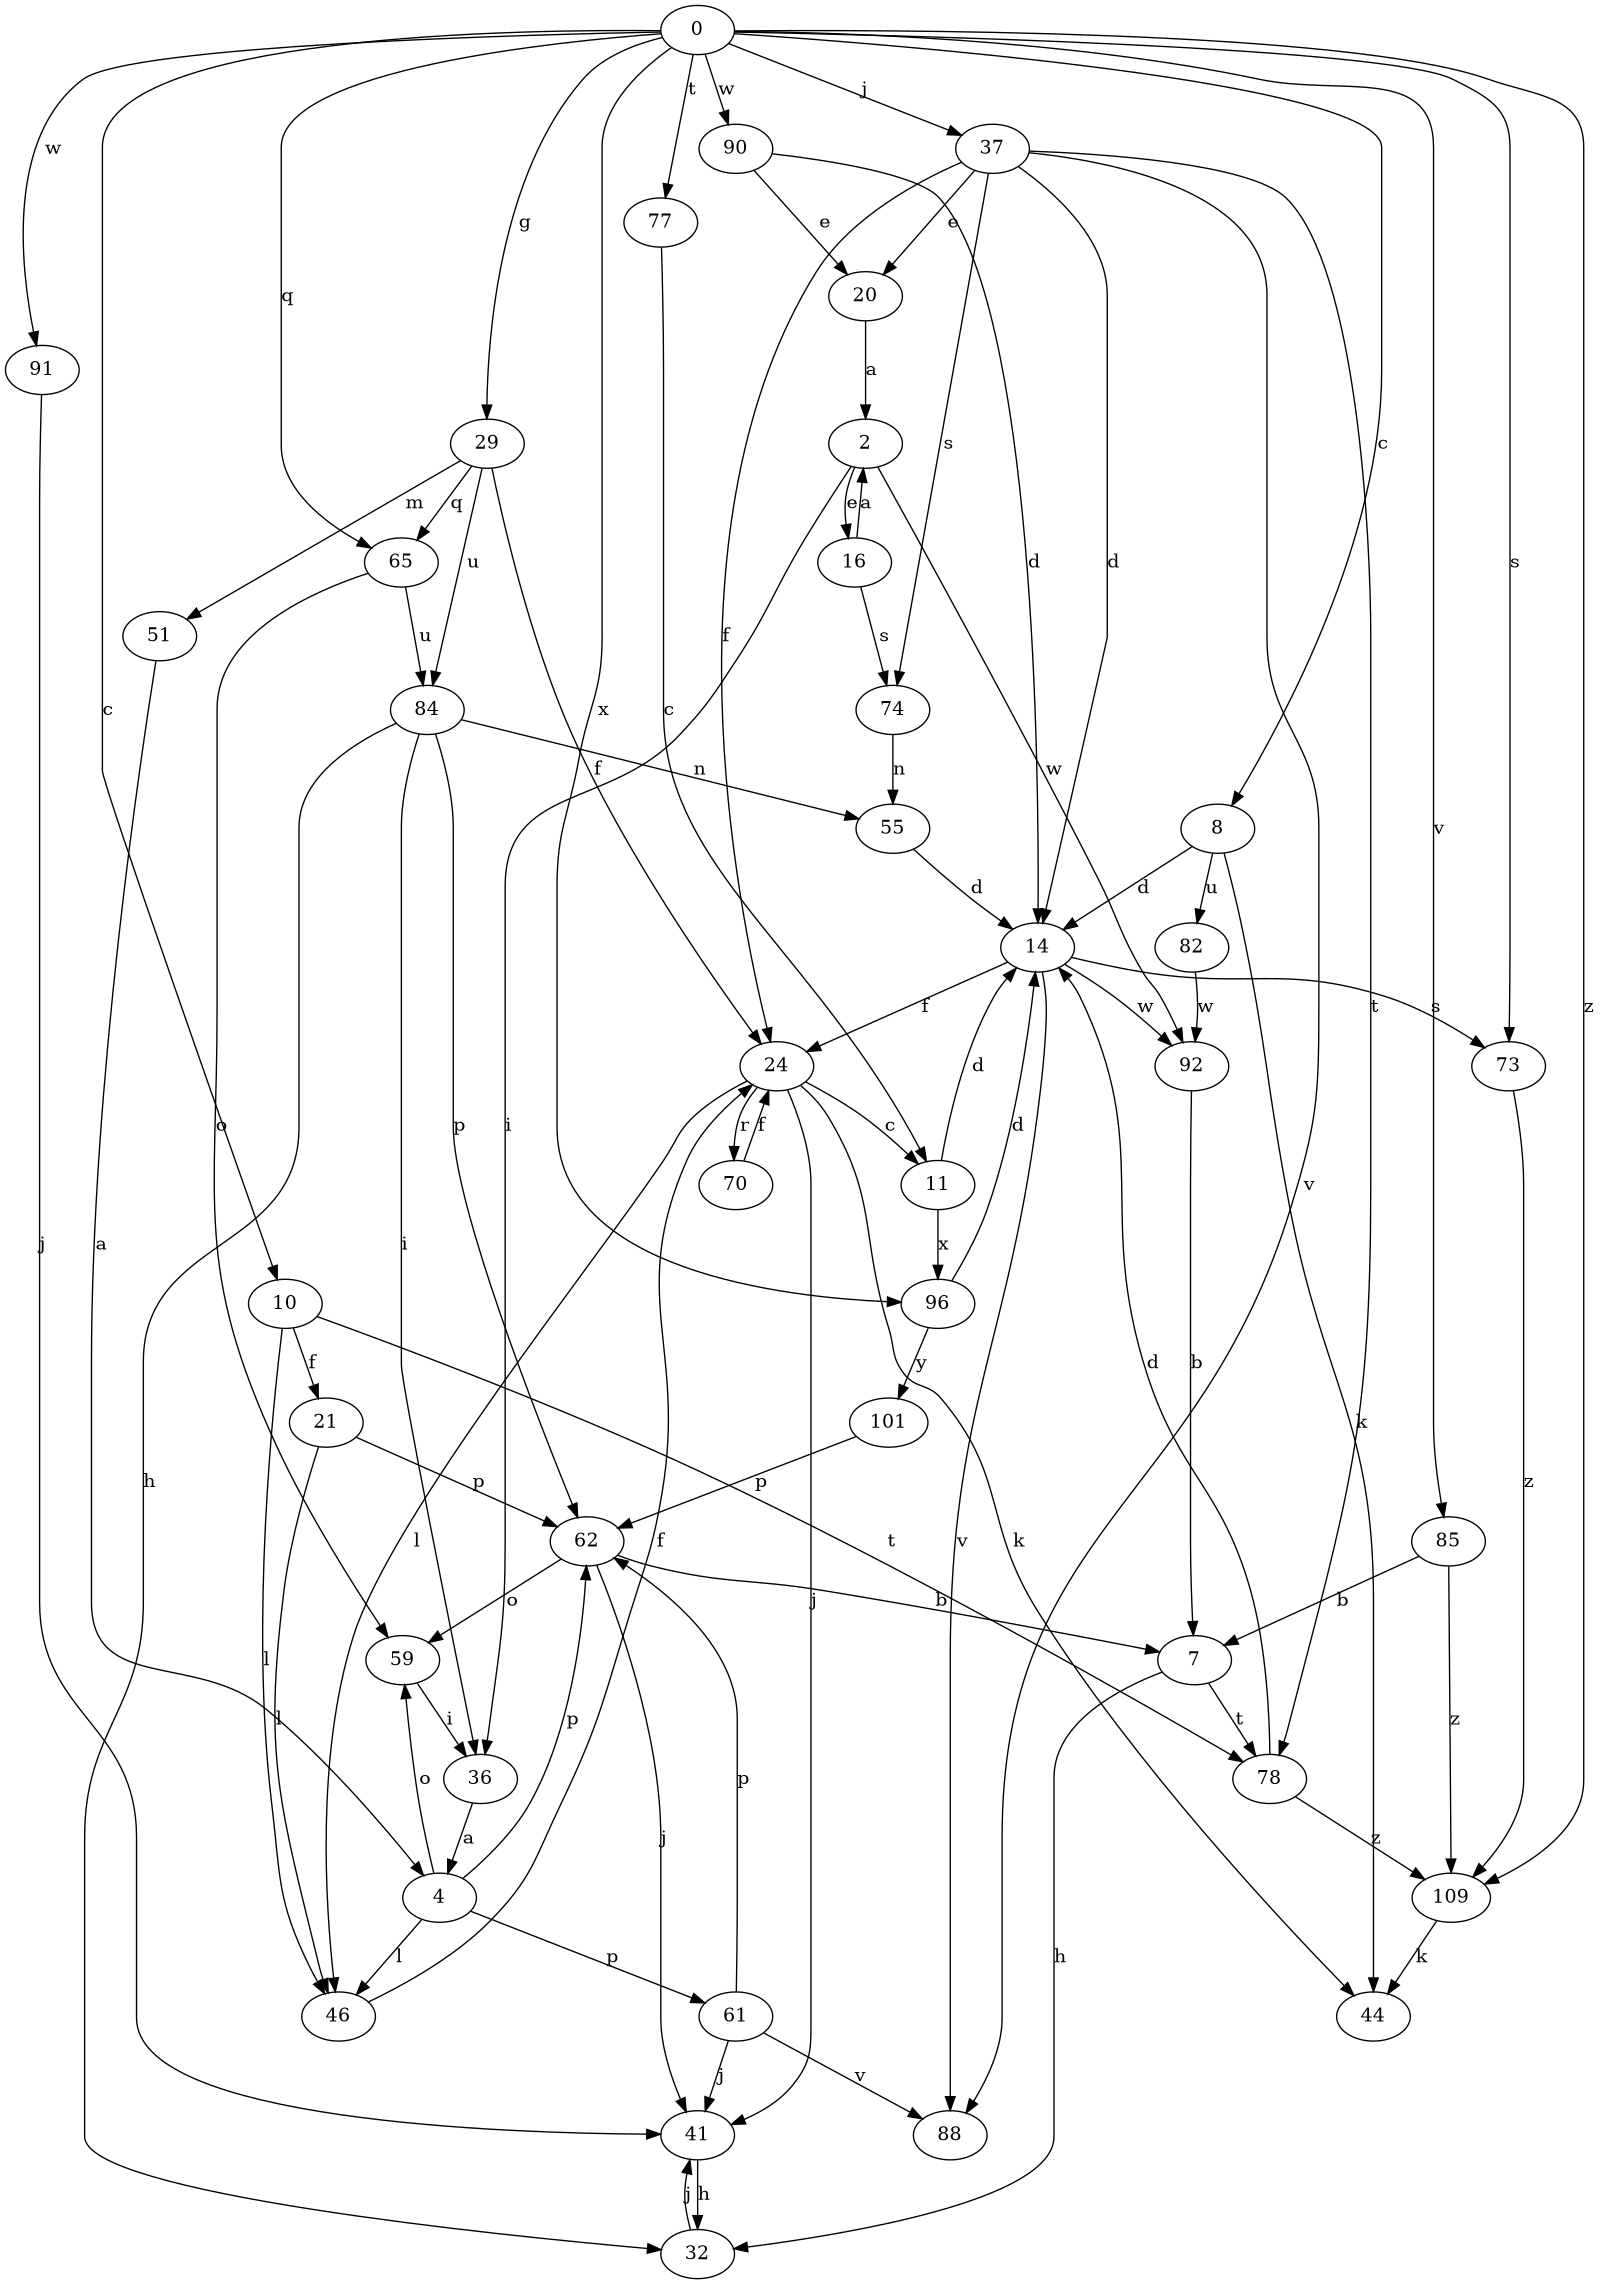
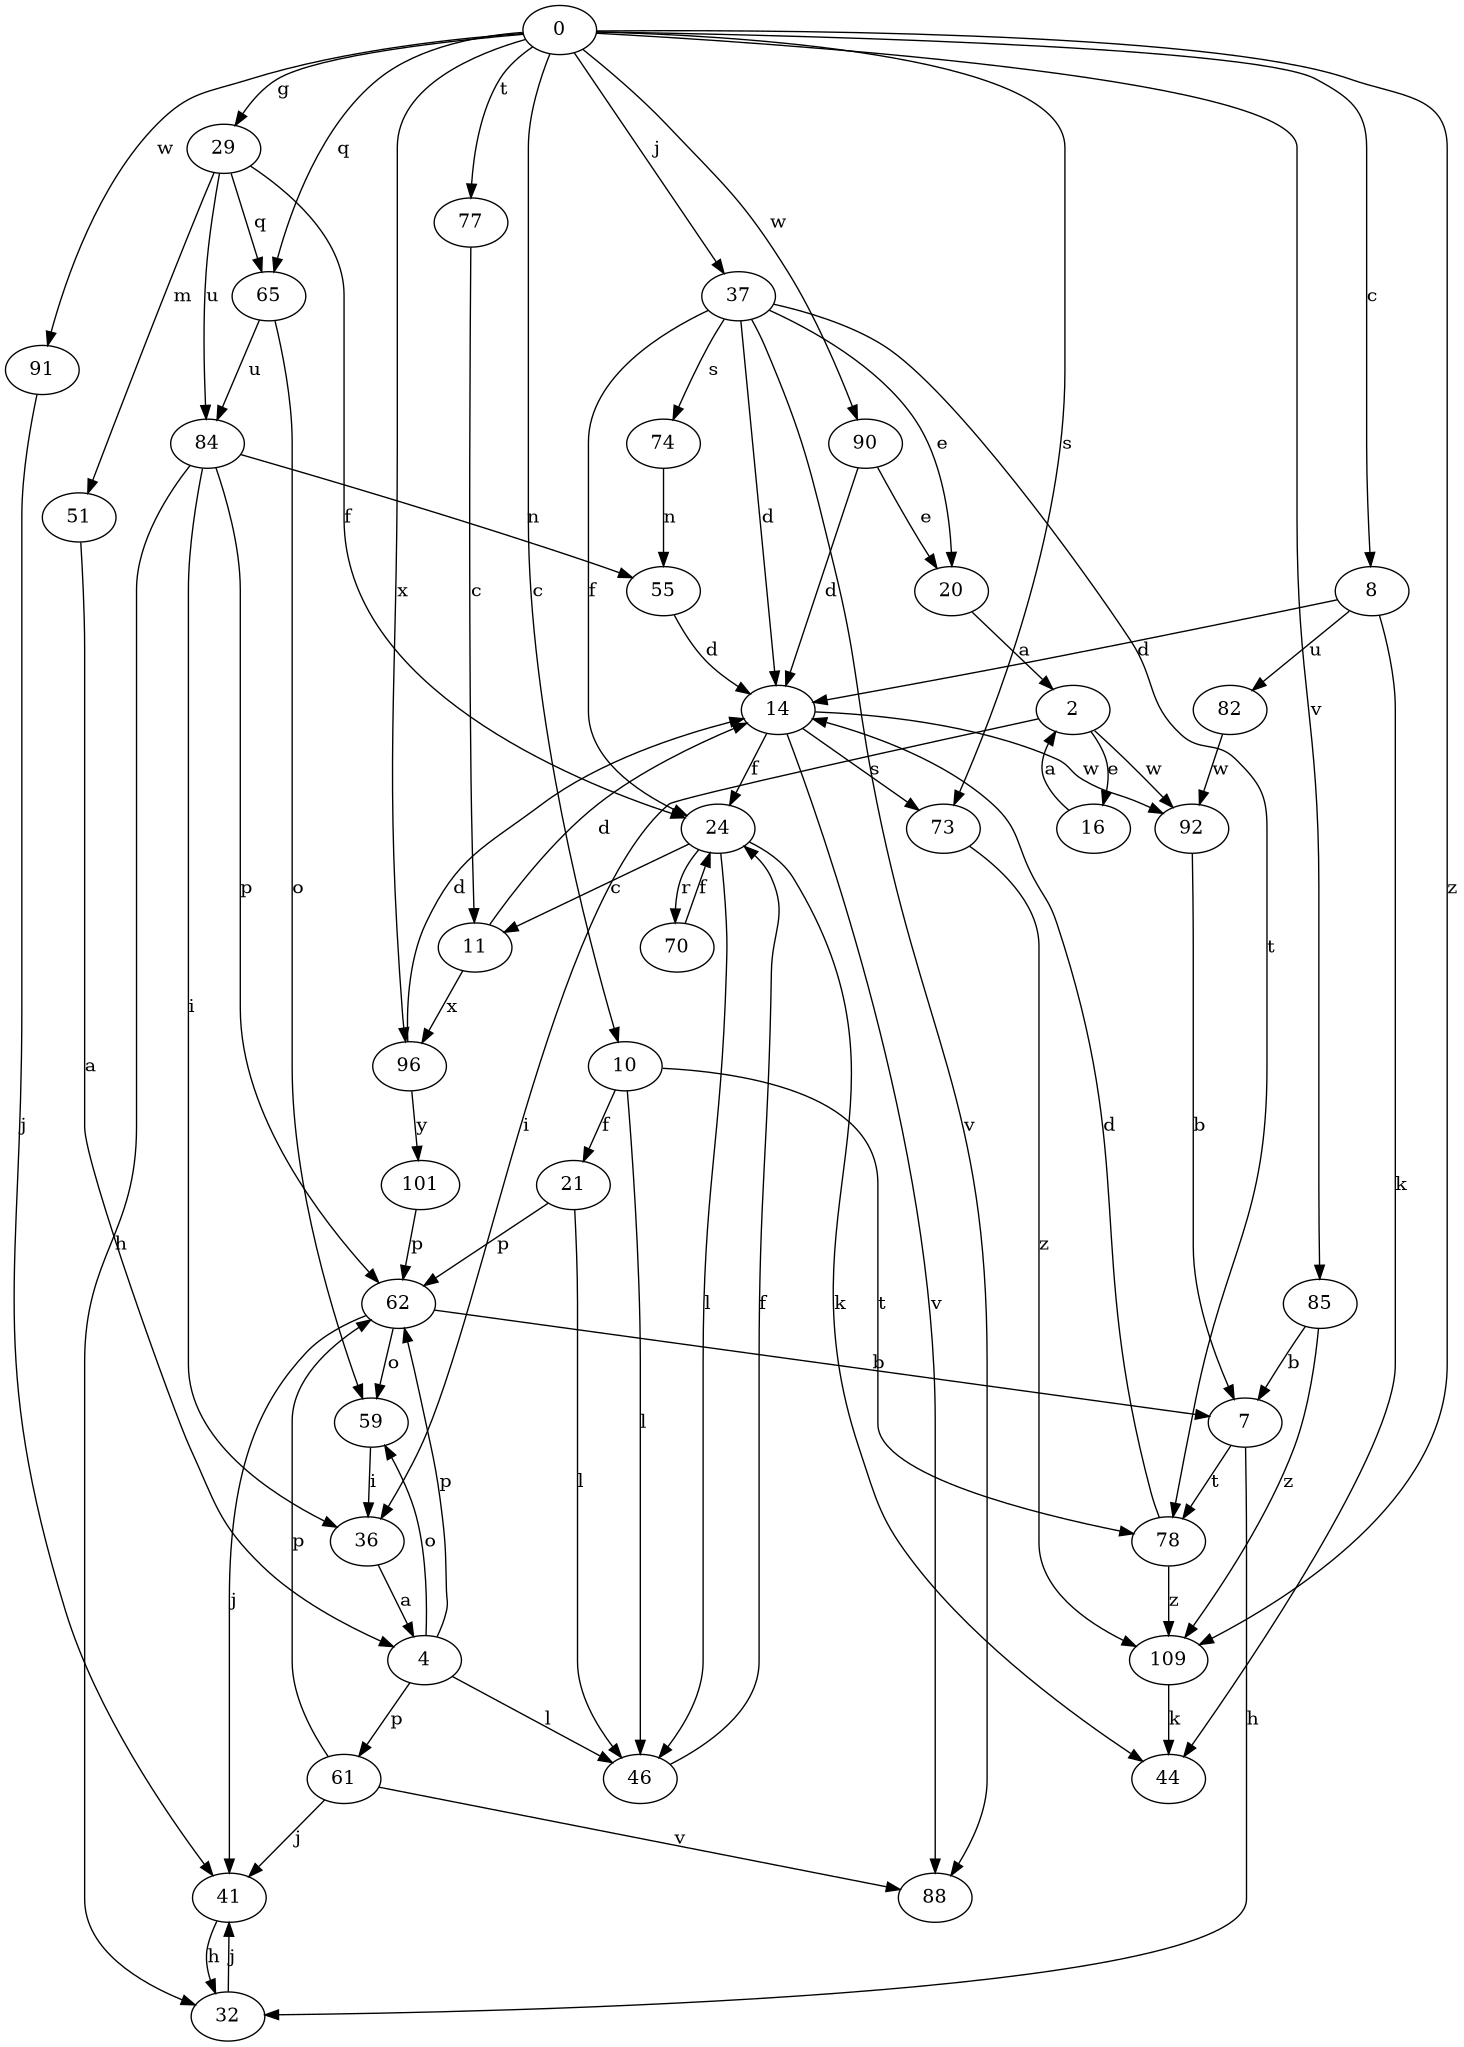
(872, 630) -> none
(811, 1618) -> none
